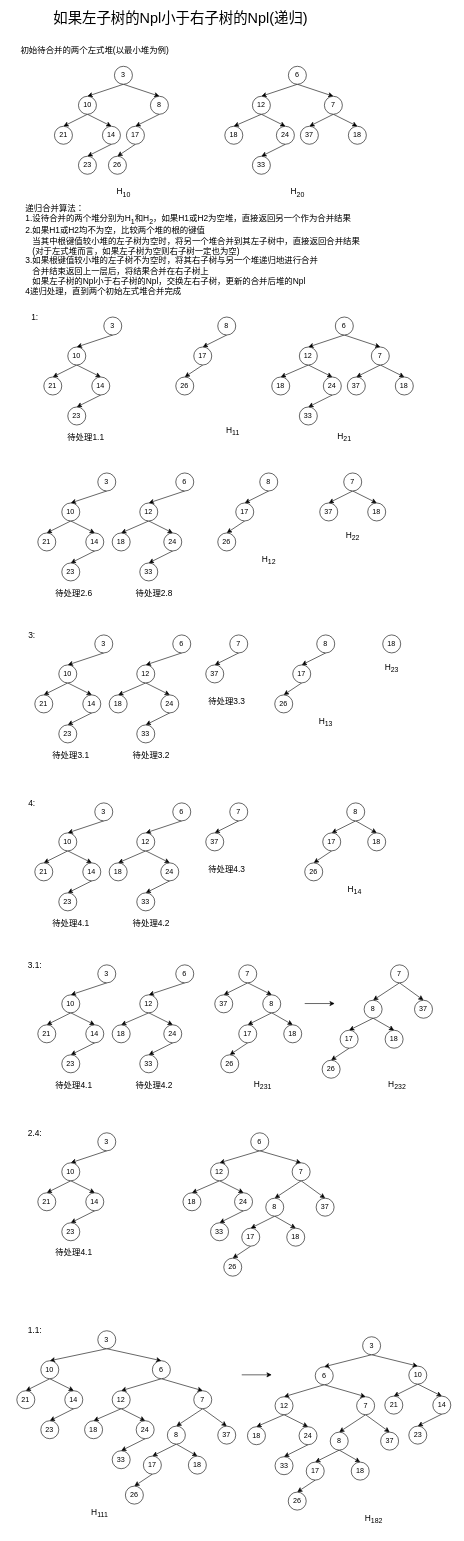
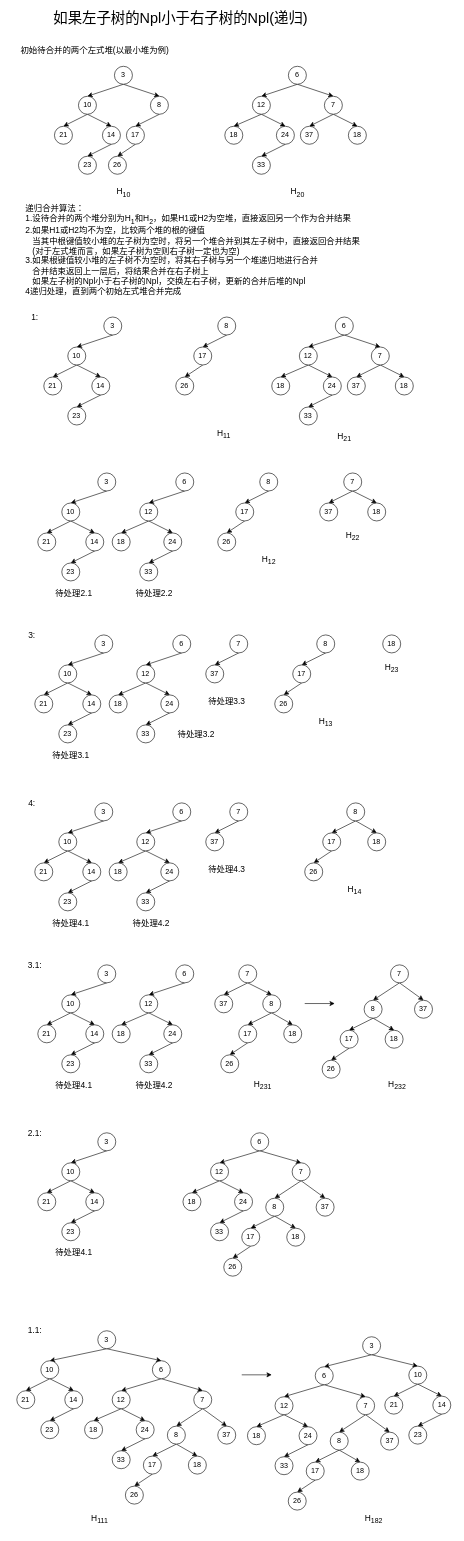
(233, 431) -> (224, 434)
(86, 437) -> none
(74, 593) -> (74, 593)
(154, 593) -> (154, 593)
(151, 755) -> (196, 734)
(35, 1133) -> (35, 1133)
(99, 1514) -> (99, 1520)
